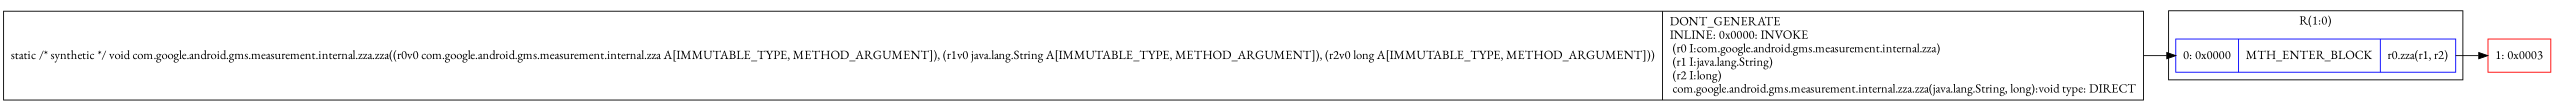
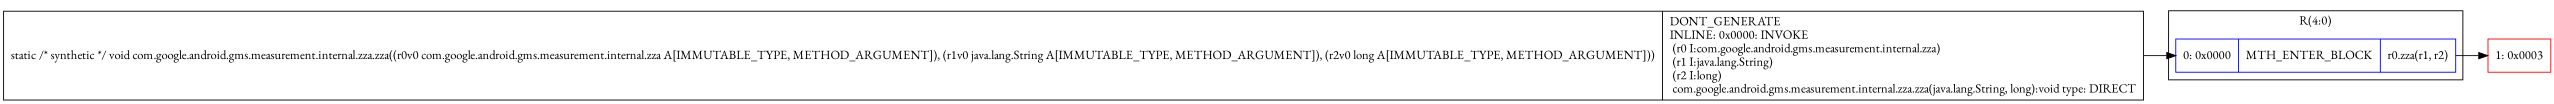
(2316, 21) -> (2316, 21)
